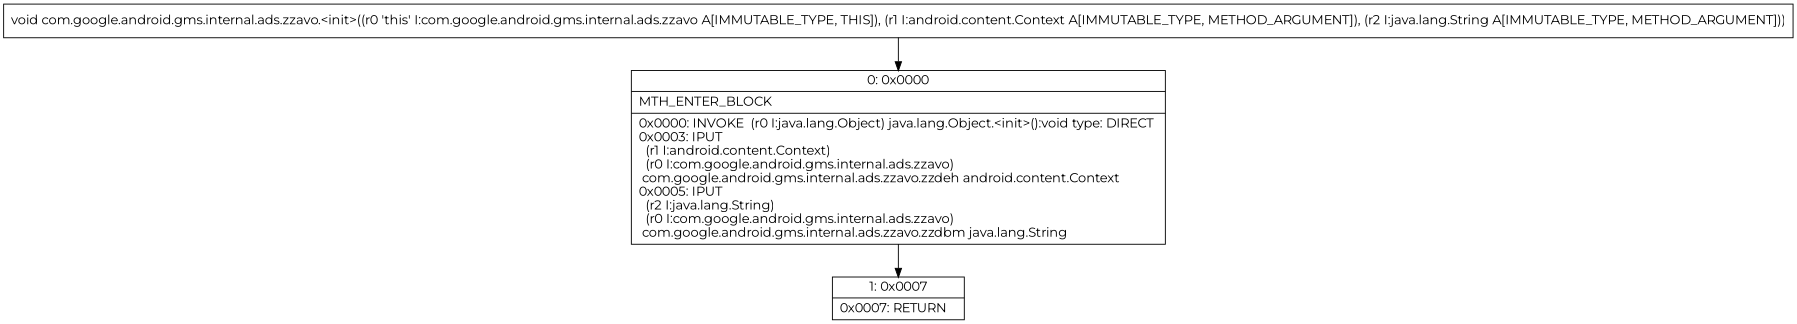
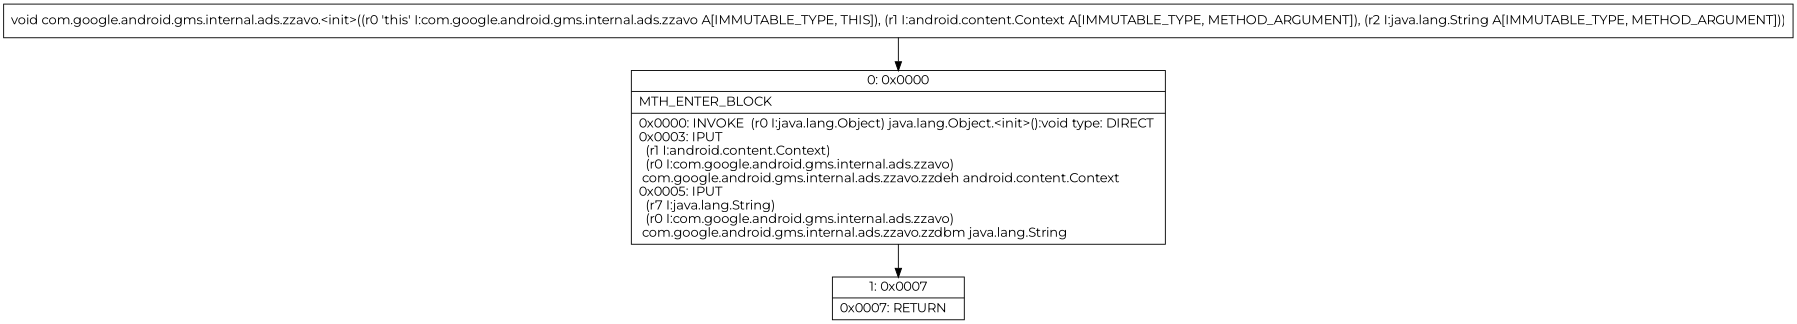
(707, 206) -> (707, 206)
